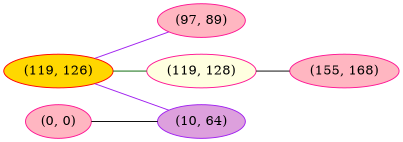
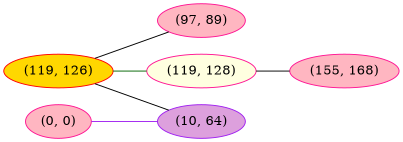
(132, 45) -> (132, 45)
(132, 97) -> (132, 97)
(125, 122) -> (125, 122)
